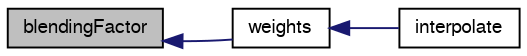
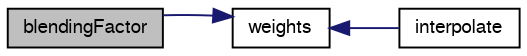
(208, 41) -> (188, 15)
